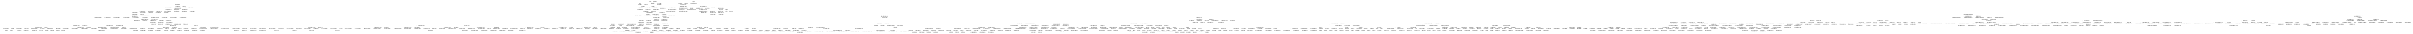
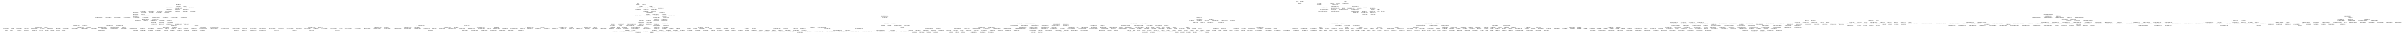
(1799, 24) -> none
